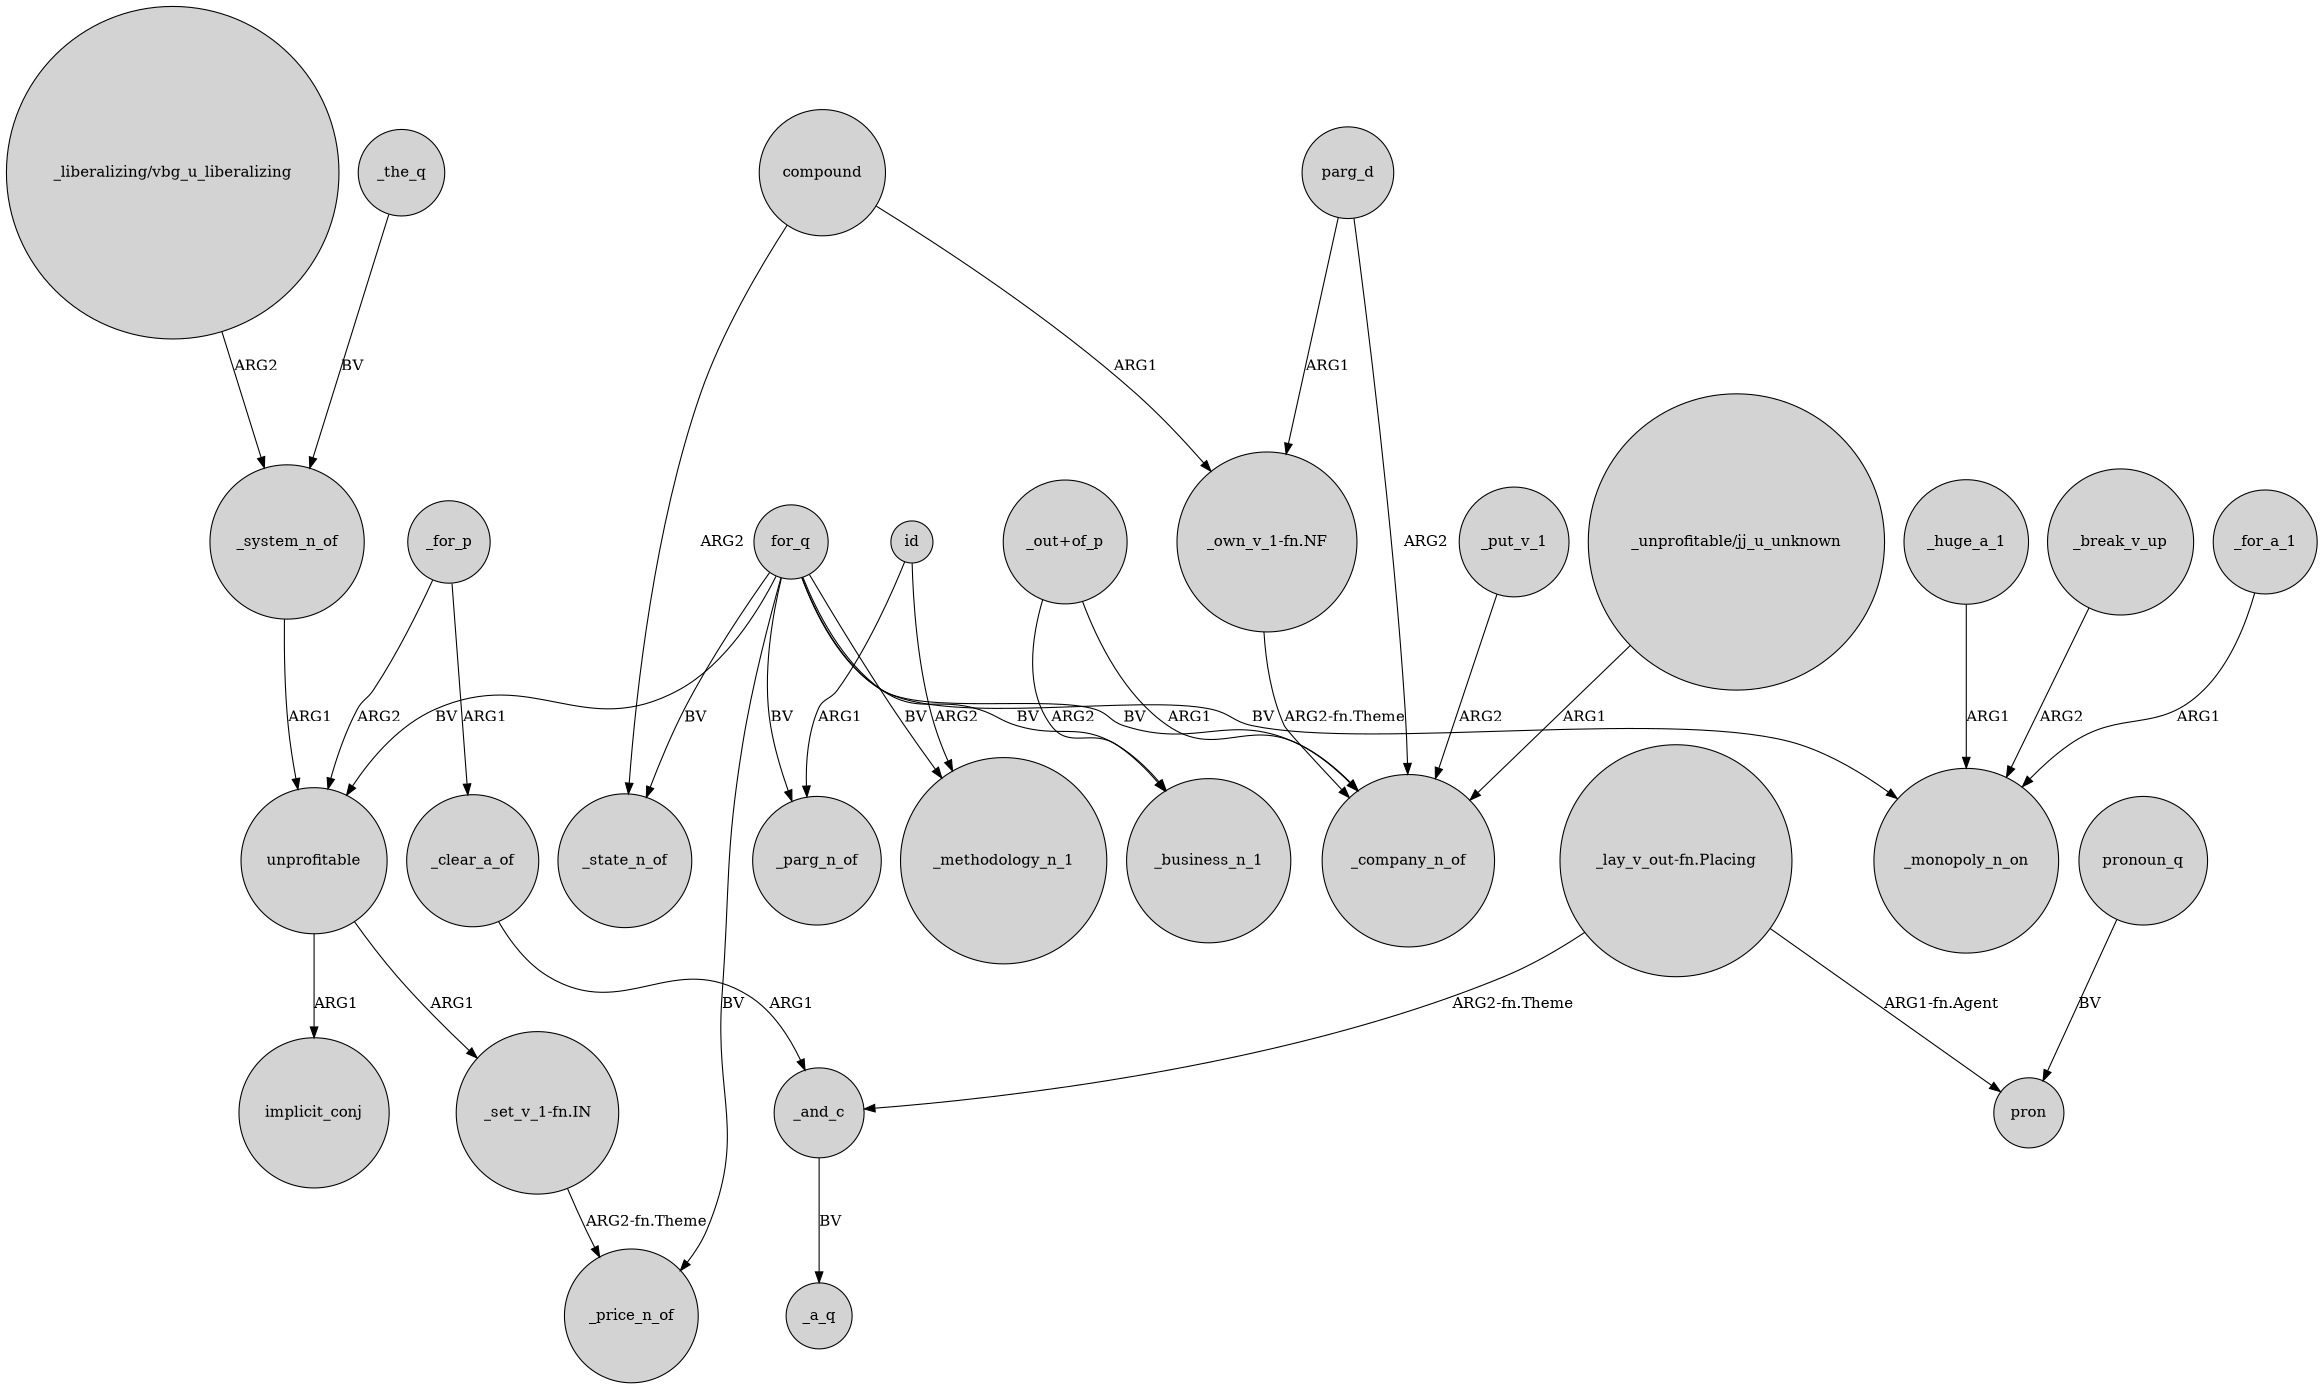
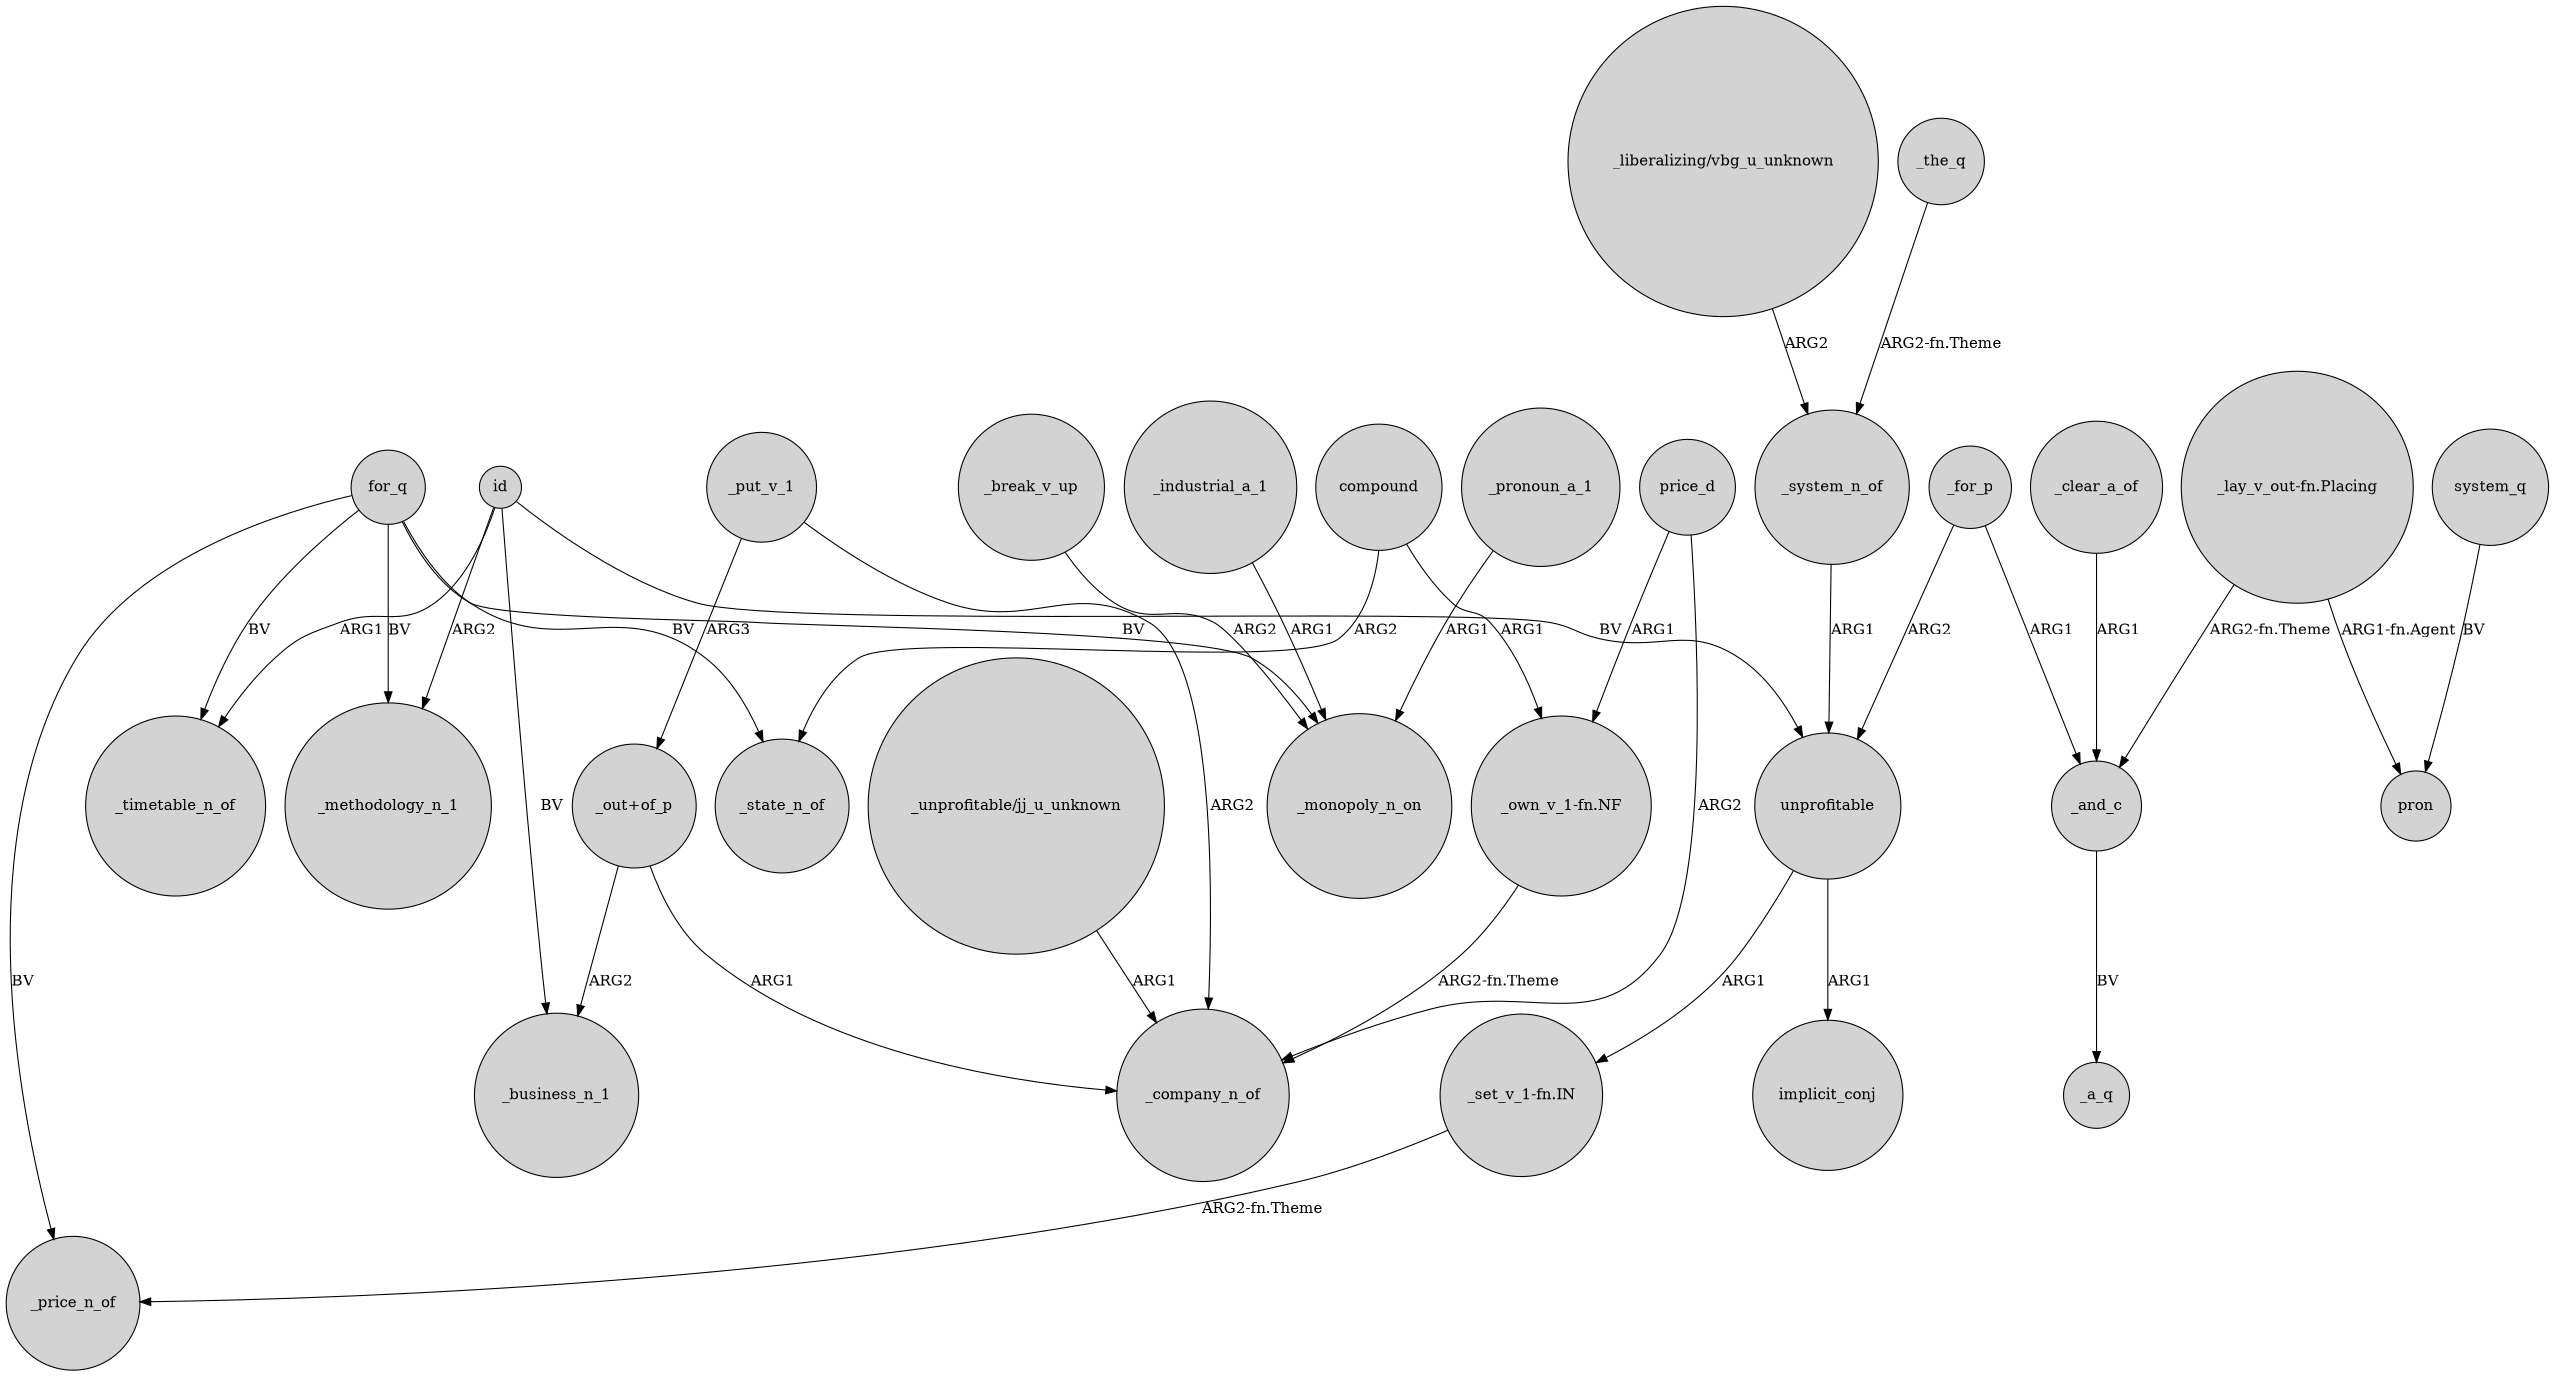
(173, 173) -> (1723, 161)
(1348, 173) -> (1687, 487)
(352, 366) -> (1941, 344)
(1966, 542) -> (1541, 487)
(2265, 542) -> (1211, 487)
none -> (701, 639)
(460, 684) -> (2031, 640)
(576, 706) -> (1095, 616)
(1102, 712) -> none
(1001, 719) -> (522, 756)
(817, 861) -> (176, 806)
(2143, 861) -> (2490, 487)
